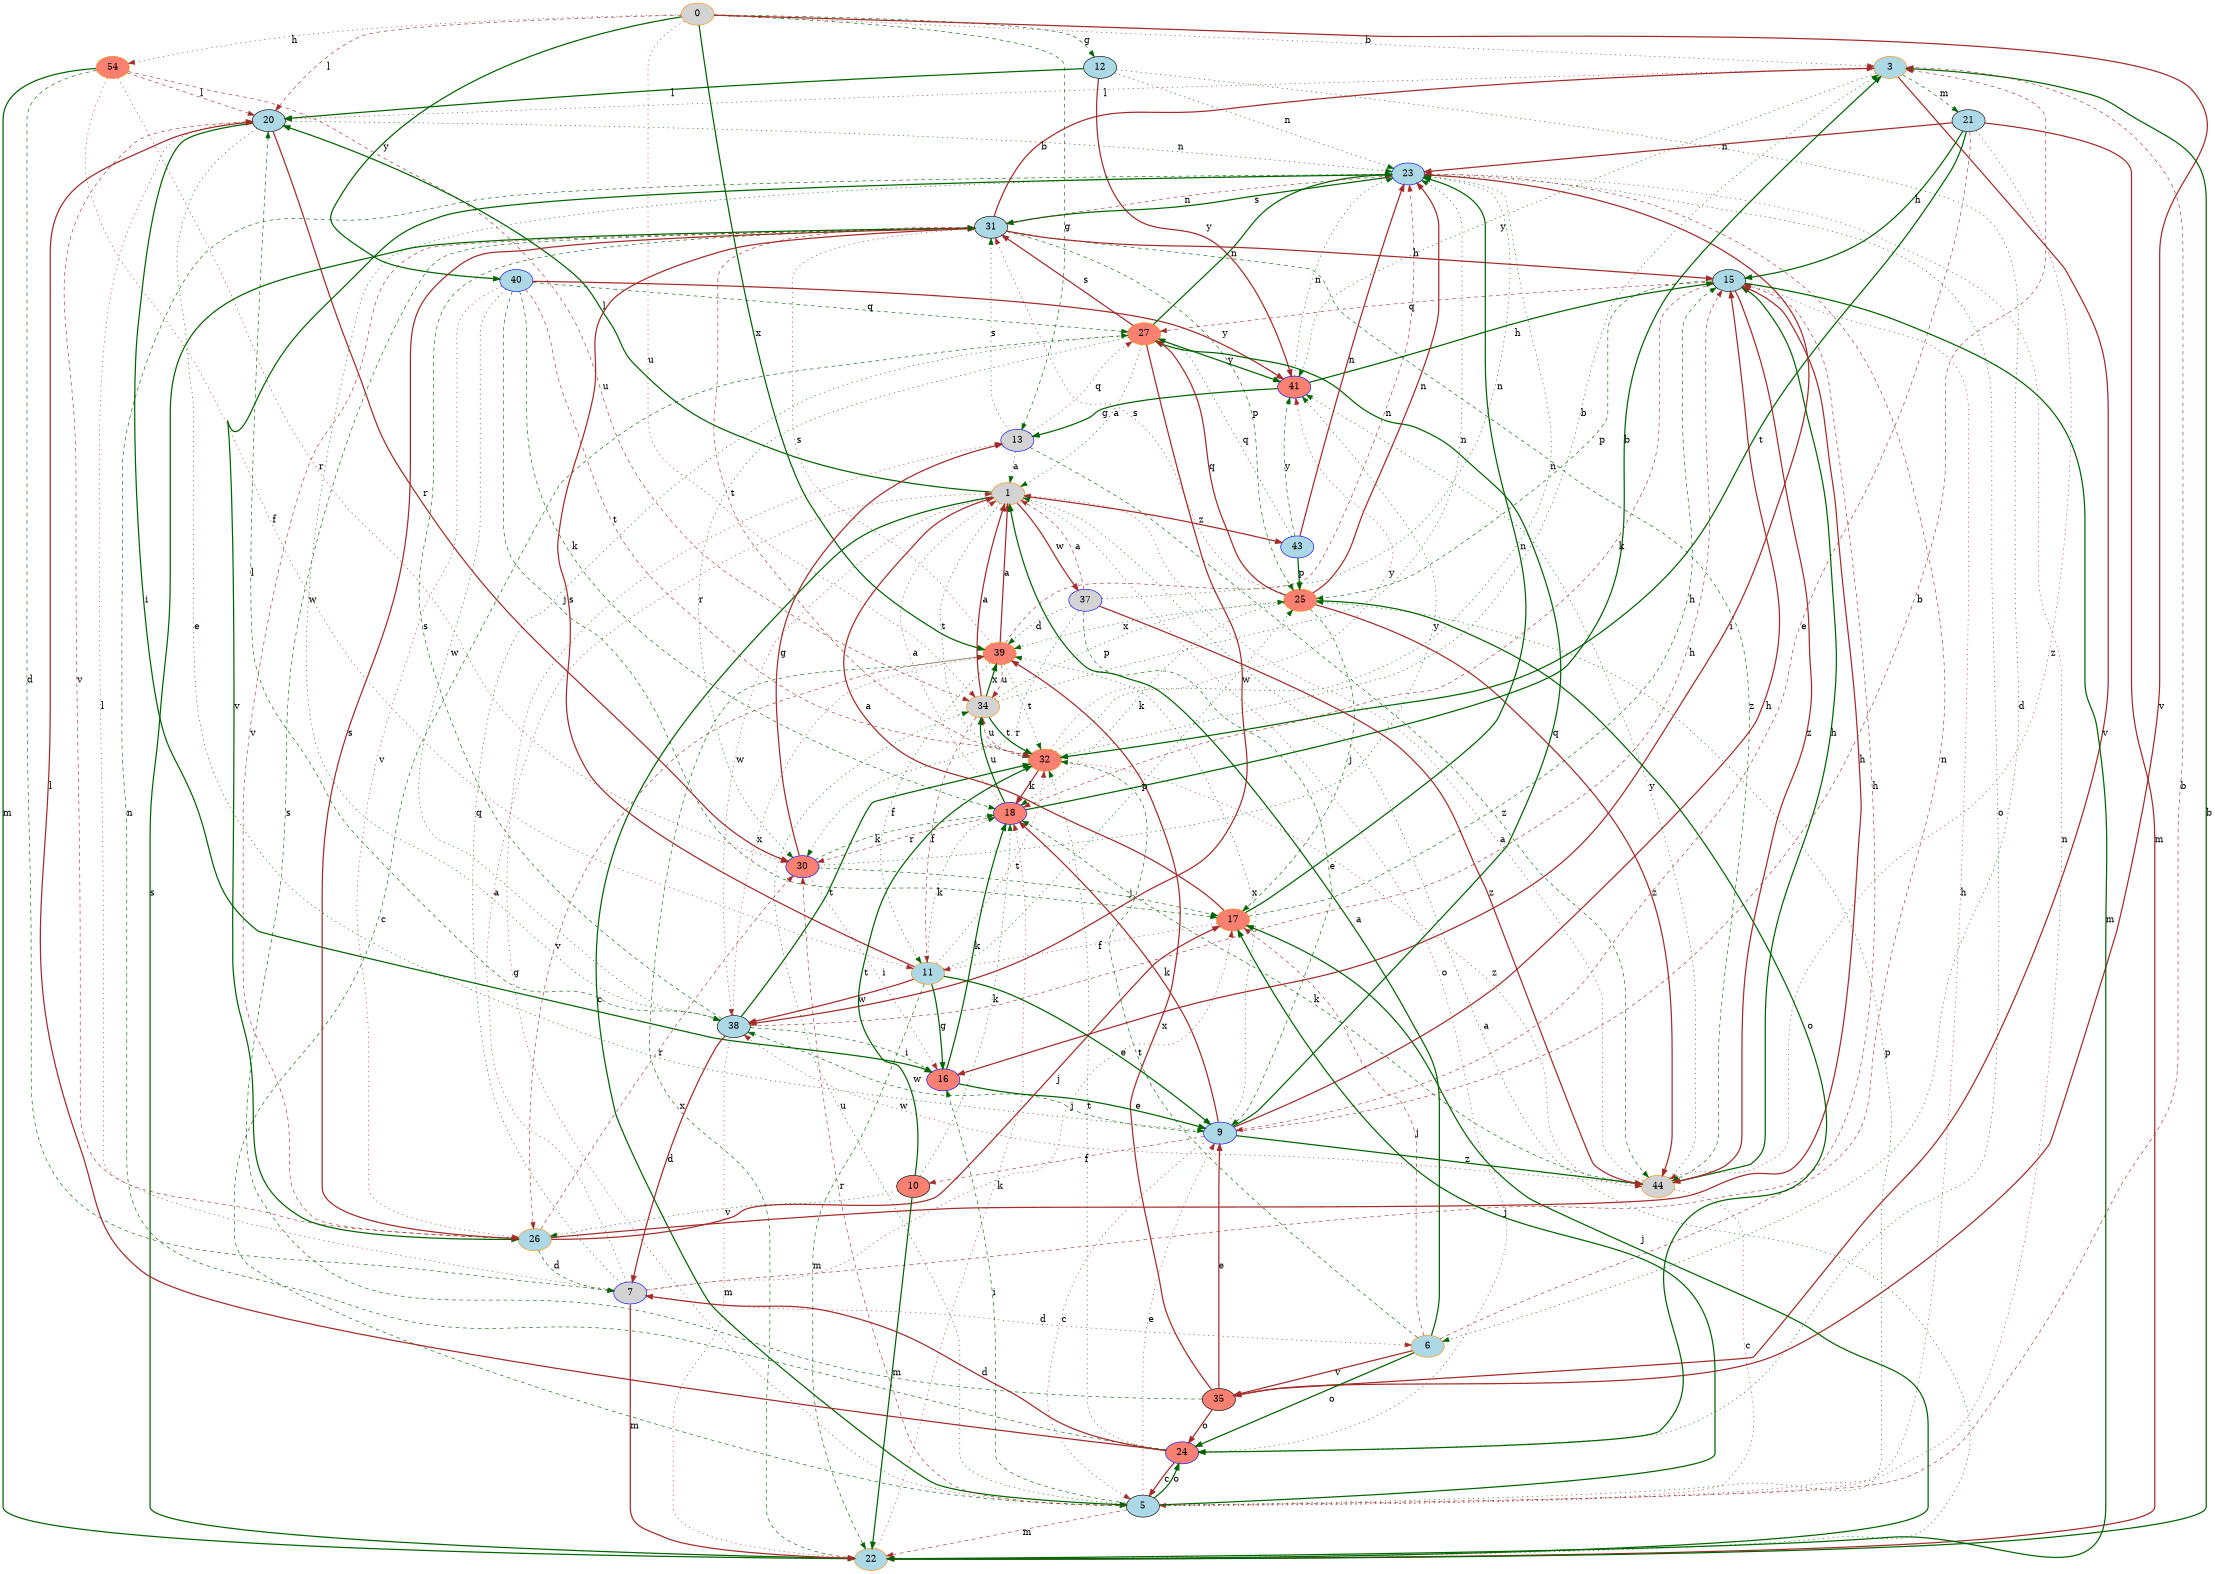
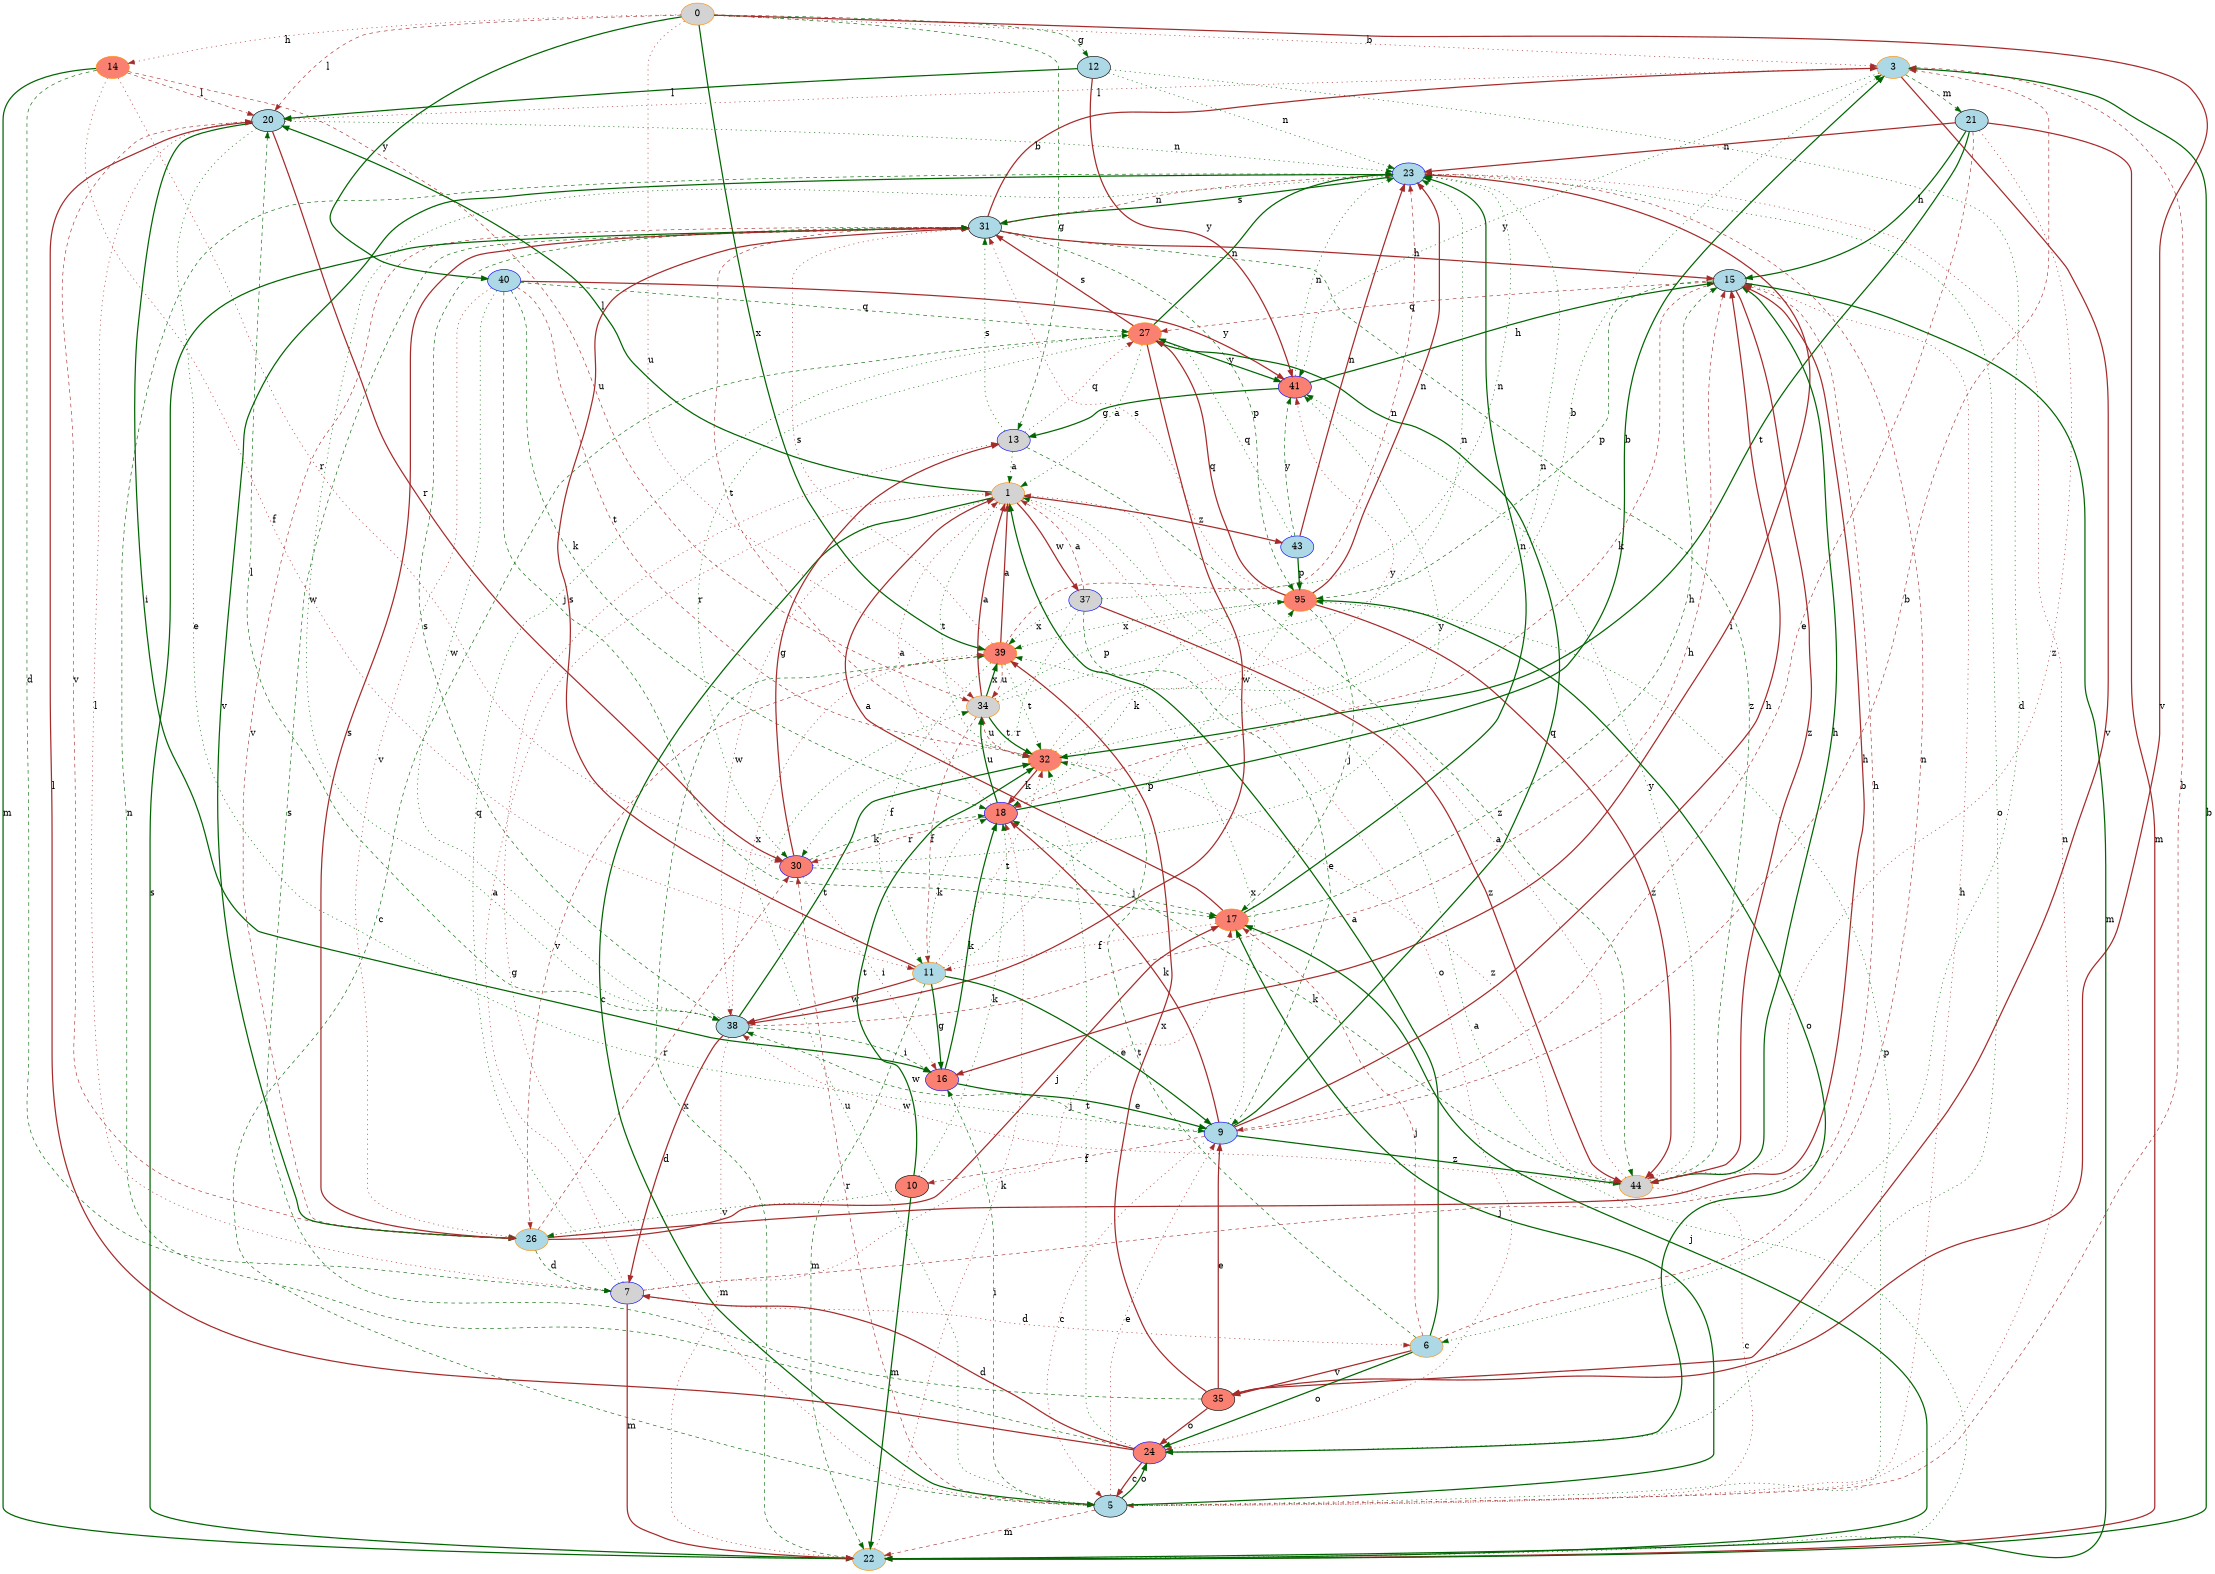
(113, 67) -> (113, 67)
(1300, 600) -> (1300, 600)
(1039, 627) -> (1039, 627)
